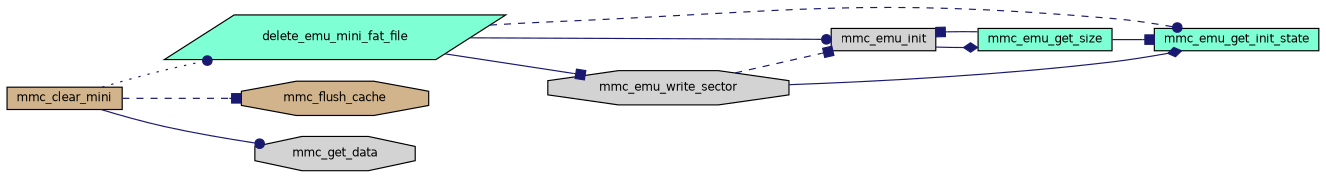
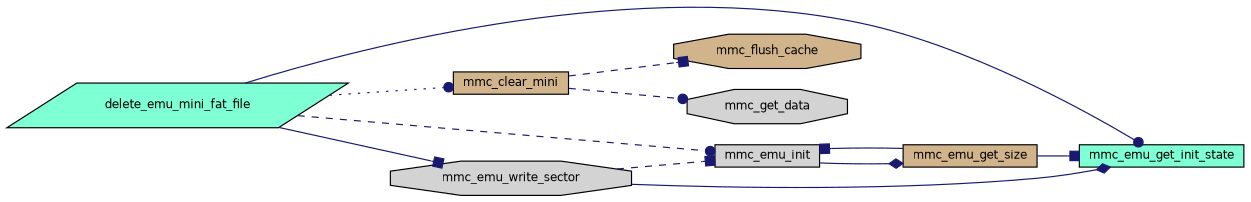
(832, 8) -> (699, 8)
(646, 39) -> (501, 133)
(1045, 40) -> (970, 156)
(152, 73) -> (387, 91)
(177, 129) -> (623, 93)
